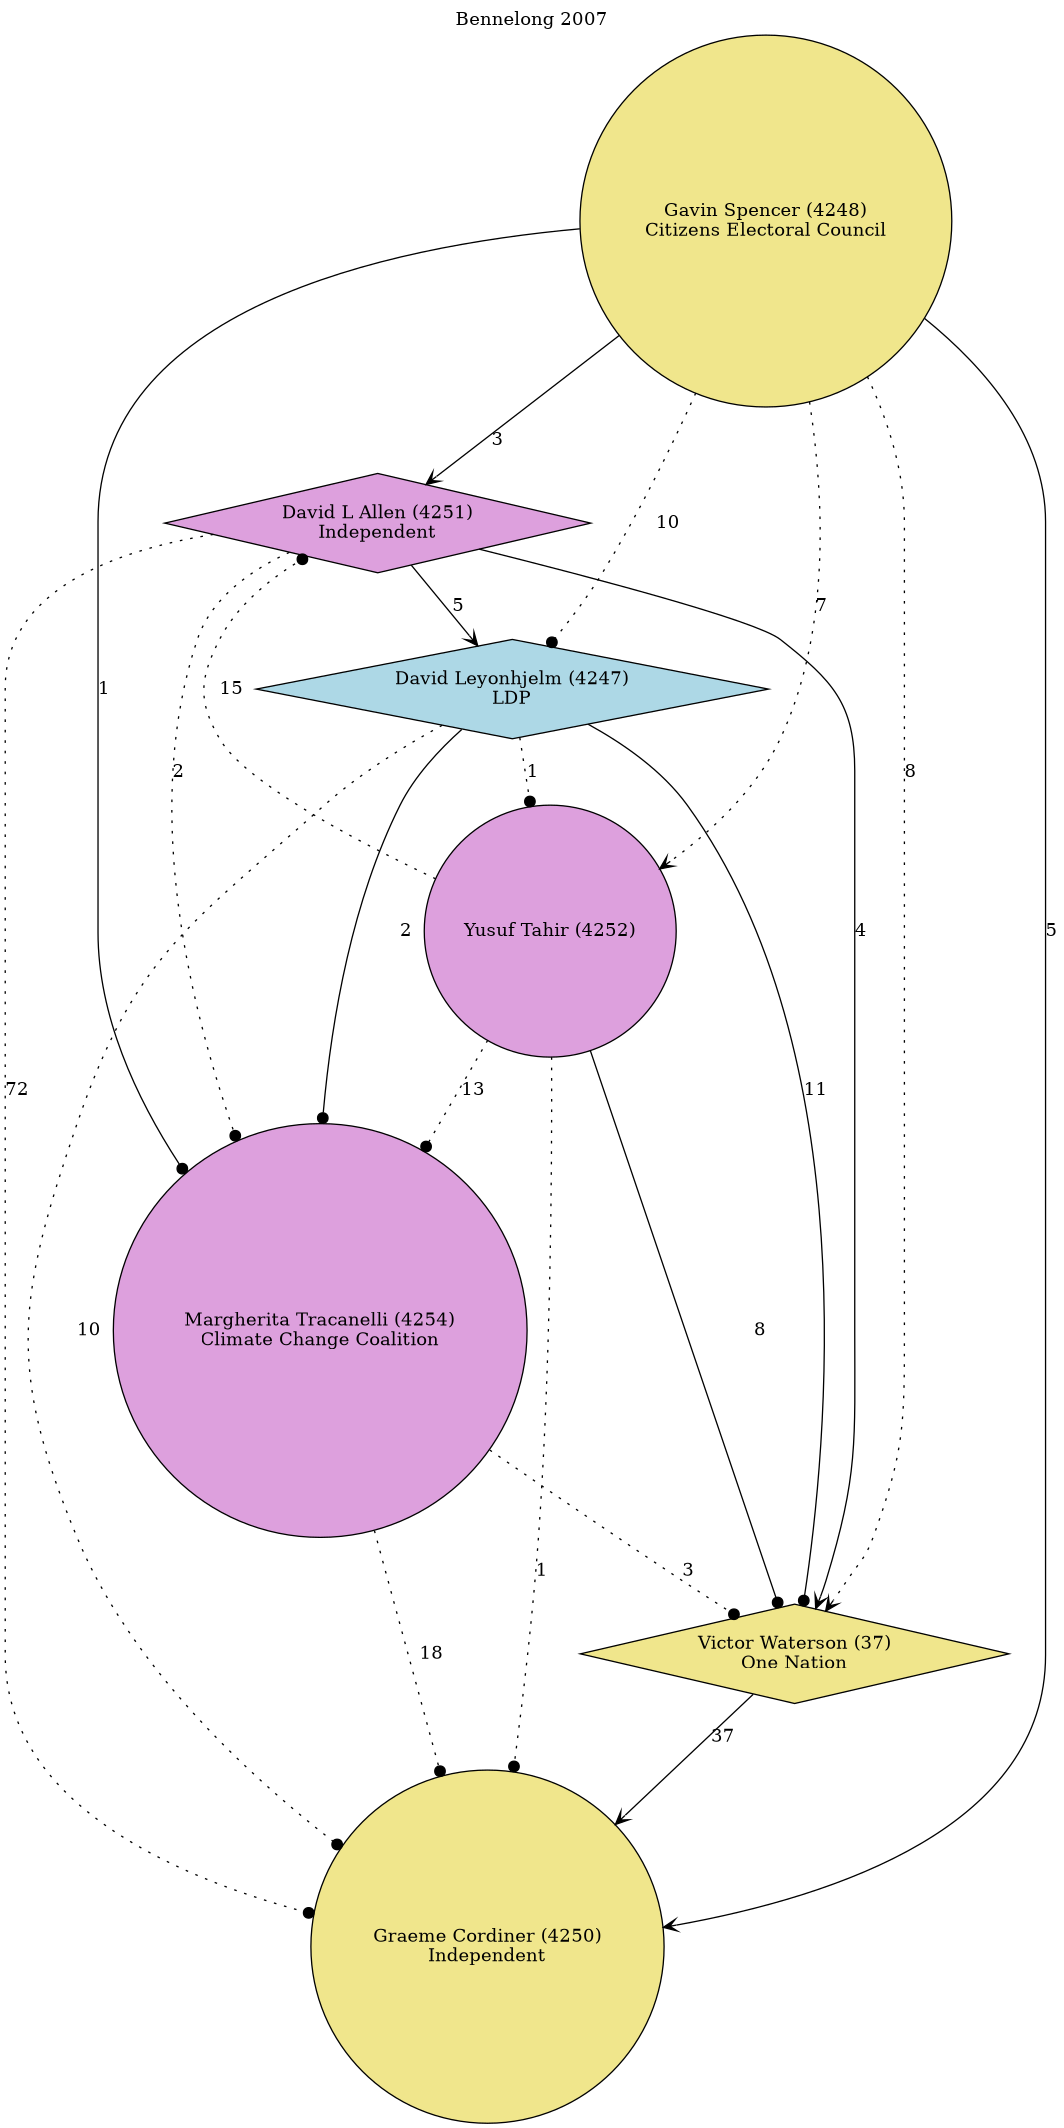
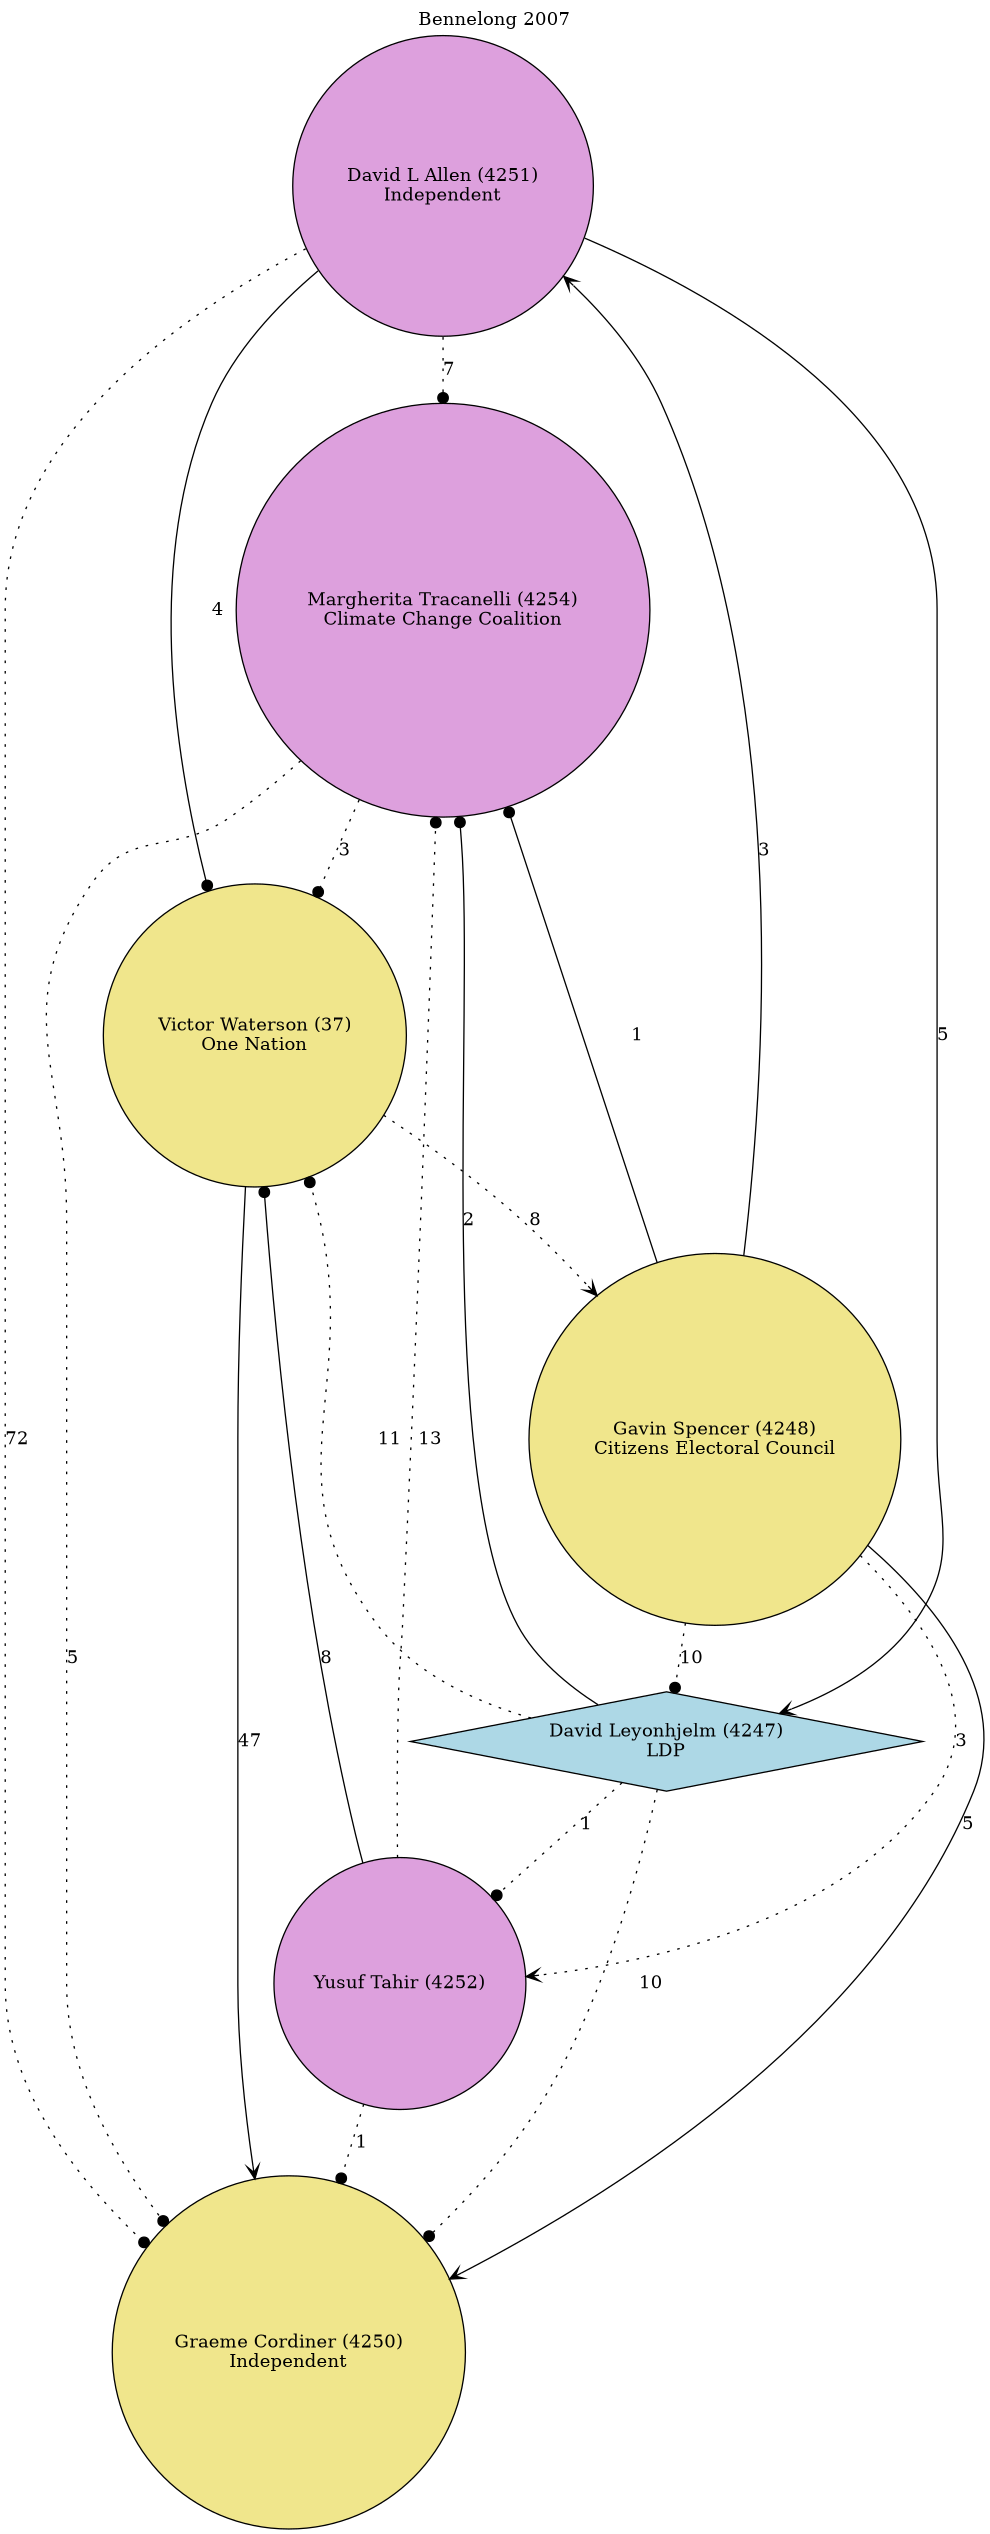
(378, 523) -> (443, 186)
(822, 606) -> (962, 1742)
(233, 756) -> none
(179, 772) -> (450, 370)
(855, 949) -> (175, 555)
(904, 993) -> (492, 1194)
(809, 1124) -> (325, 1503)
(432, 1654) -> (73, 1659)
(795, 1654) -> (255, 1035)
(723, 1737) -> (250, 1742)
